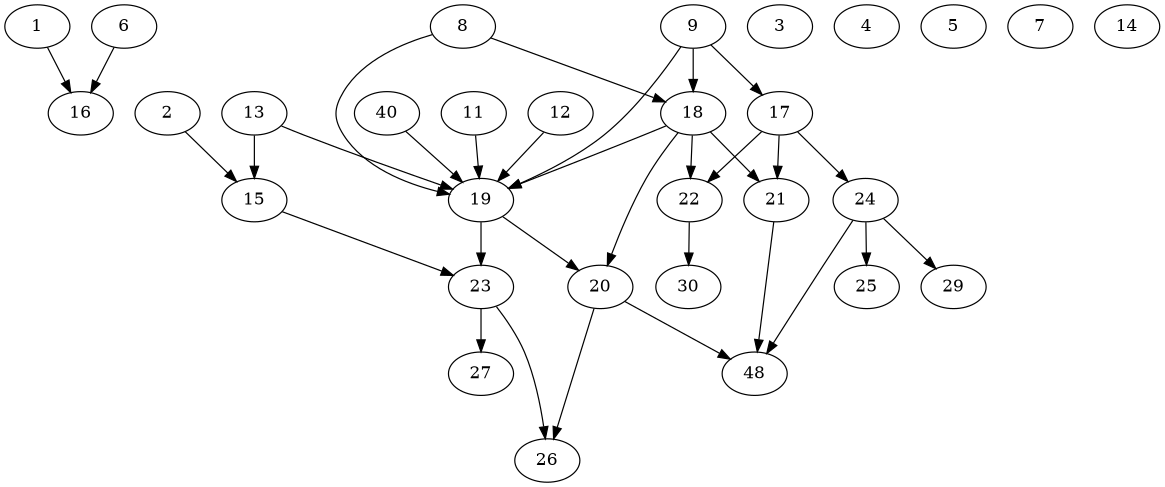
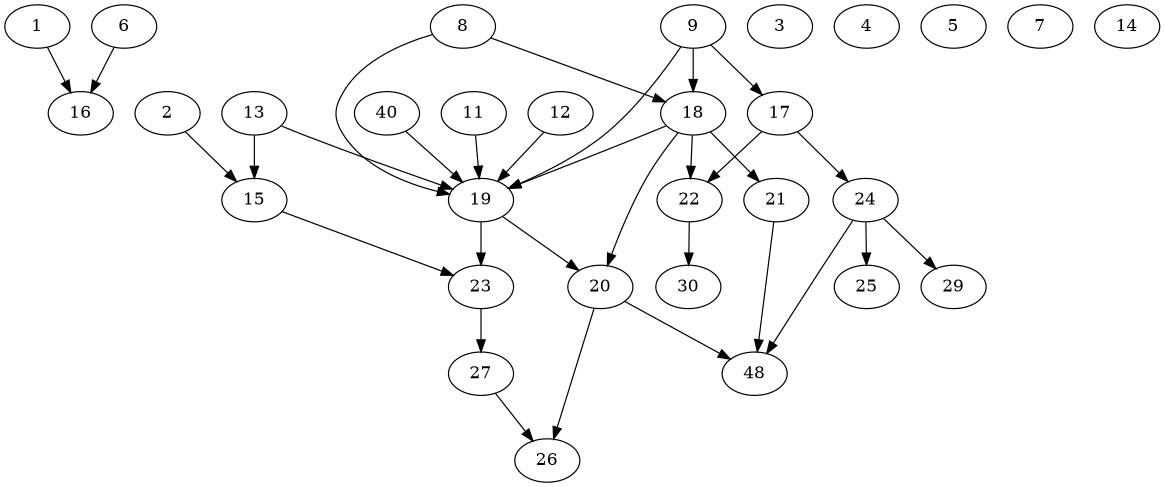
(778, 151) -> none
(529, 363) -> (510, 412)
